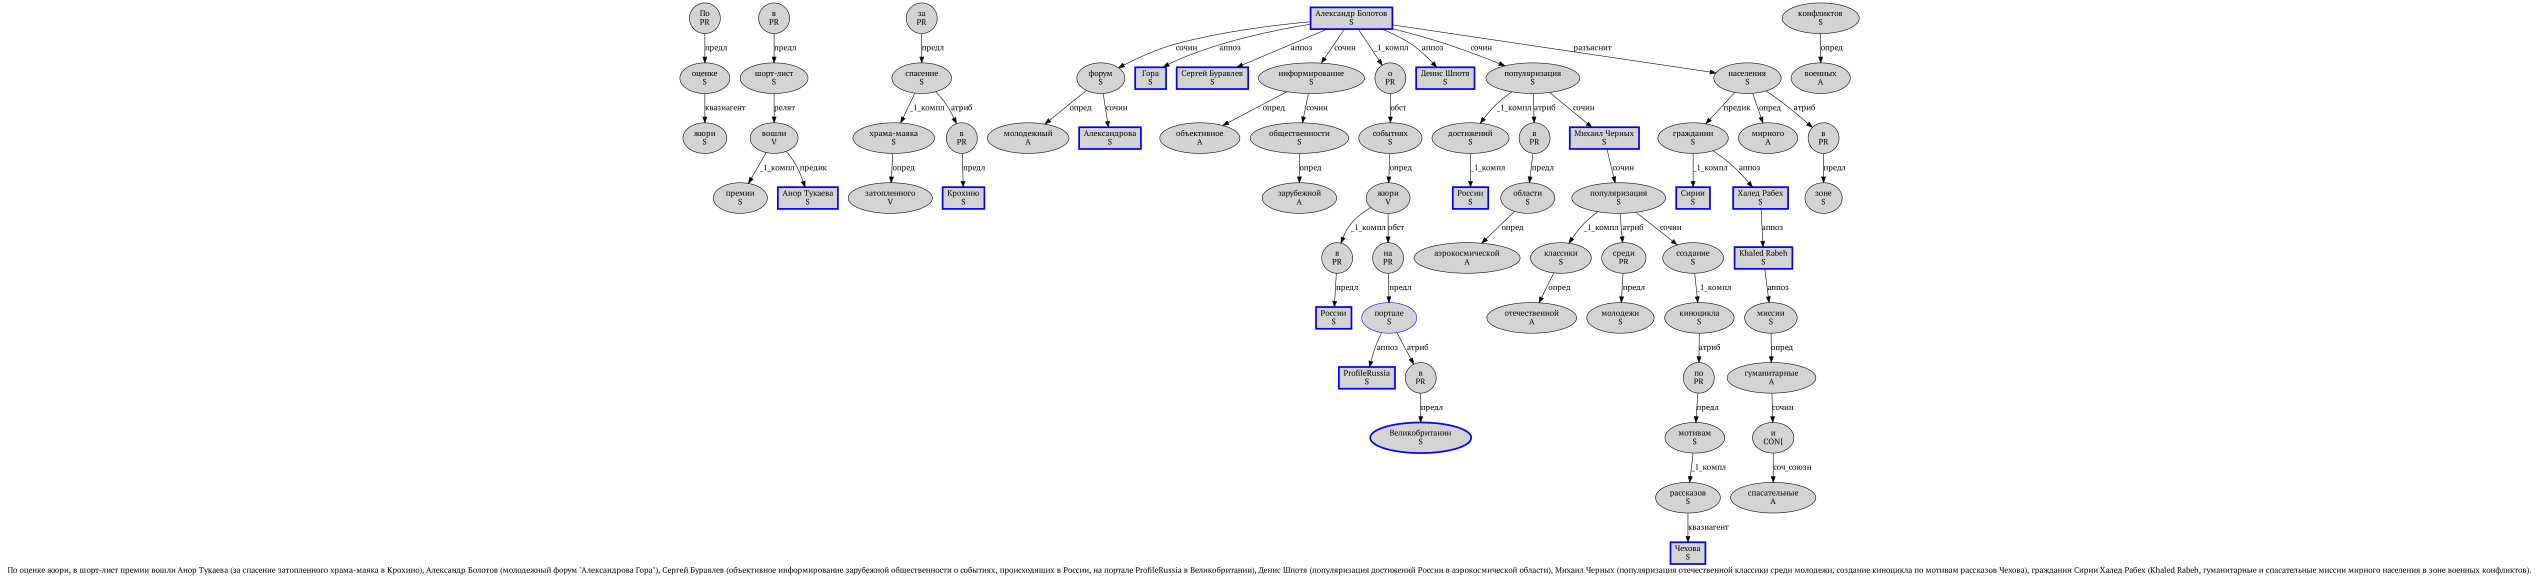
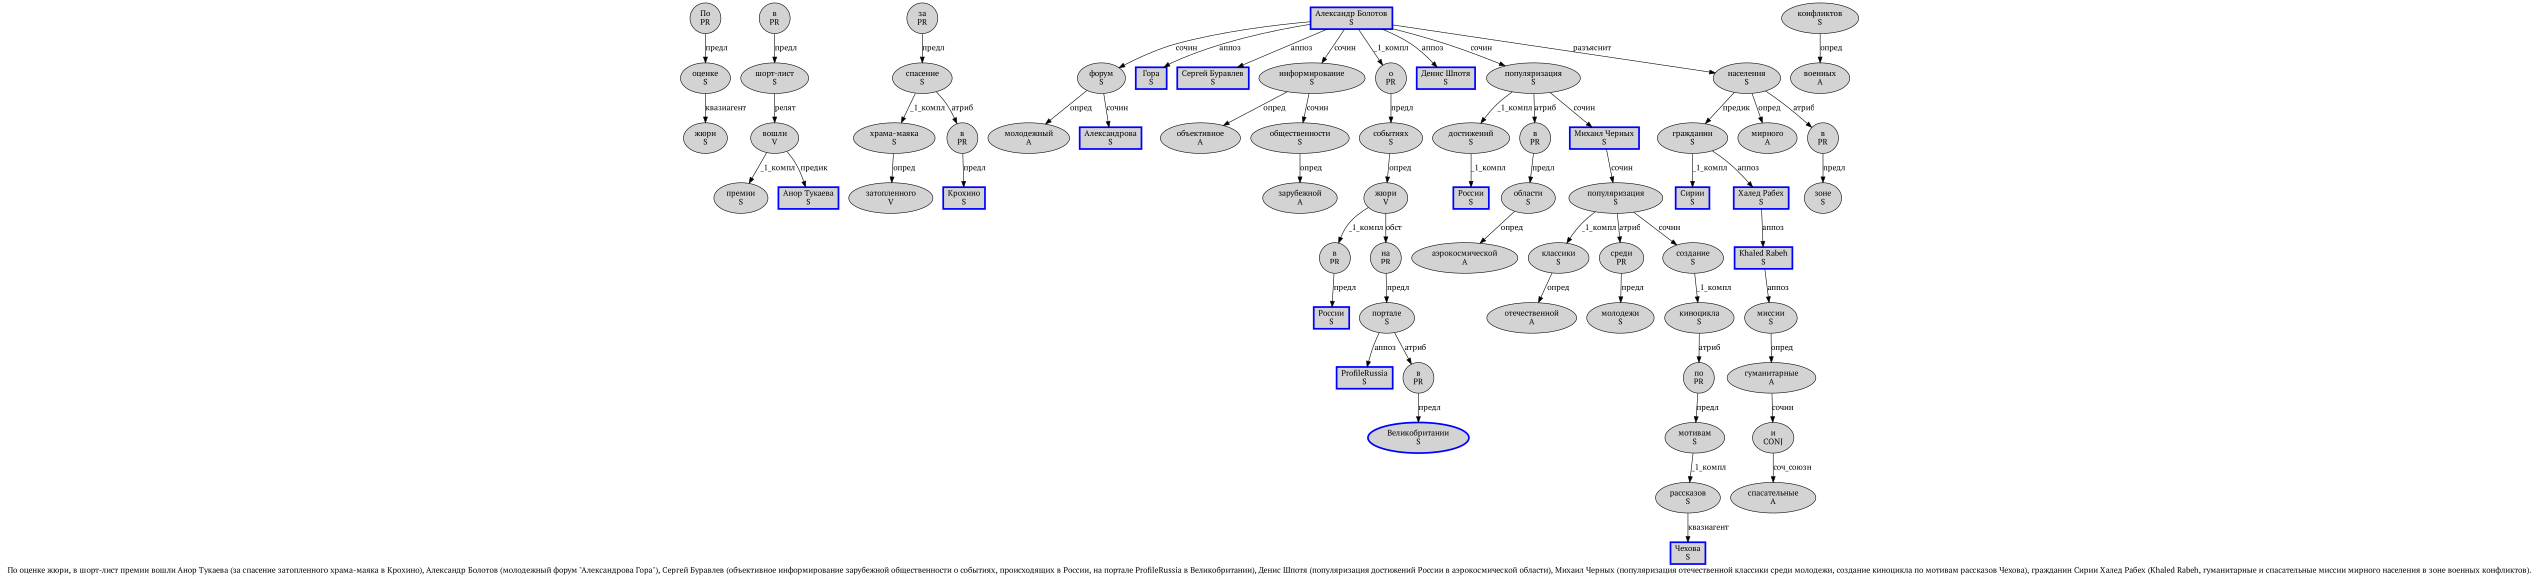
(1398, 108) -> (1402, 108)
(1389, 318) -> (1387, 318)
